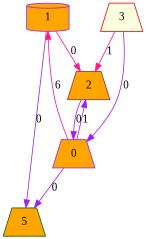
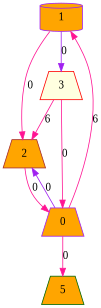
(109, 51) -> (47, 120)
(120, 88) -> (62, 150)
(76, 115) -> (30, 189)
(37, 116) -> (61, 47)
(85, 120) -> (48, 188)
(51, 185) -> (63, 252)
